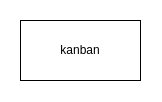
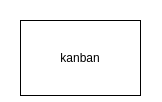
(81, 51) -> (81, 58)
